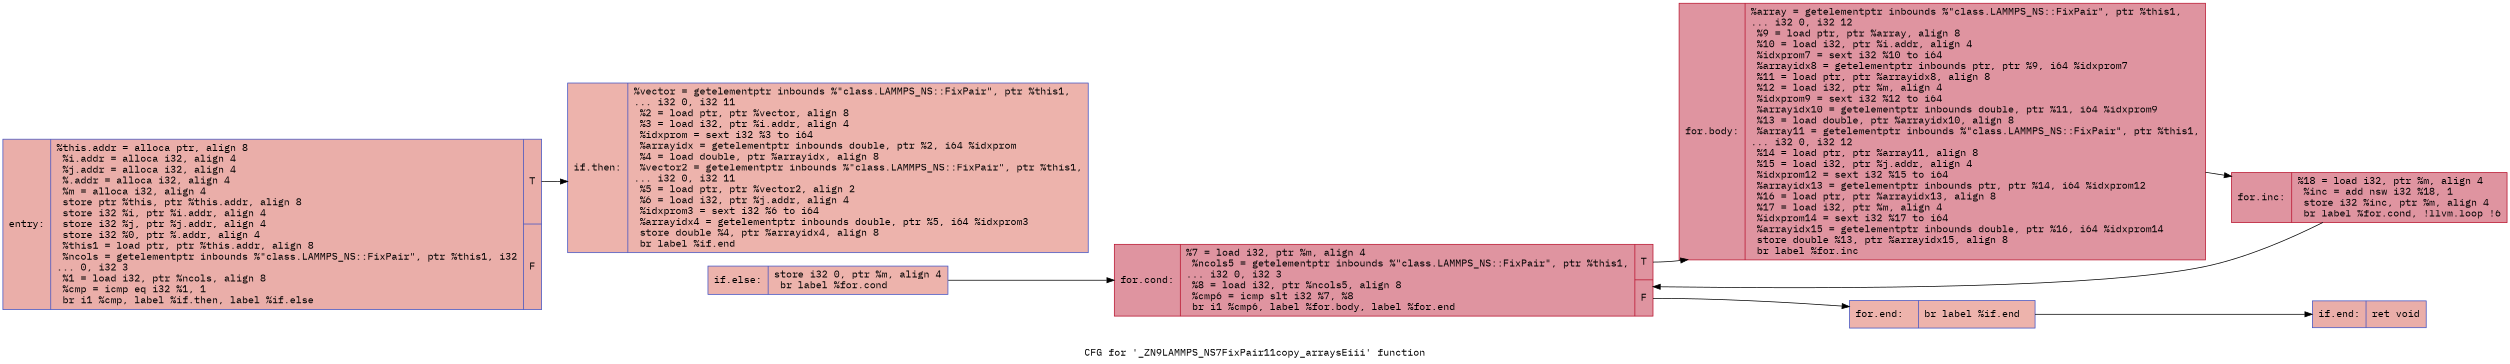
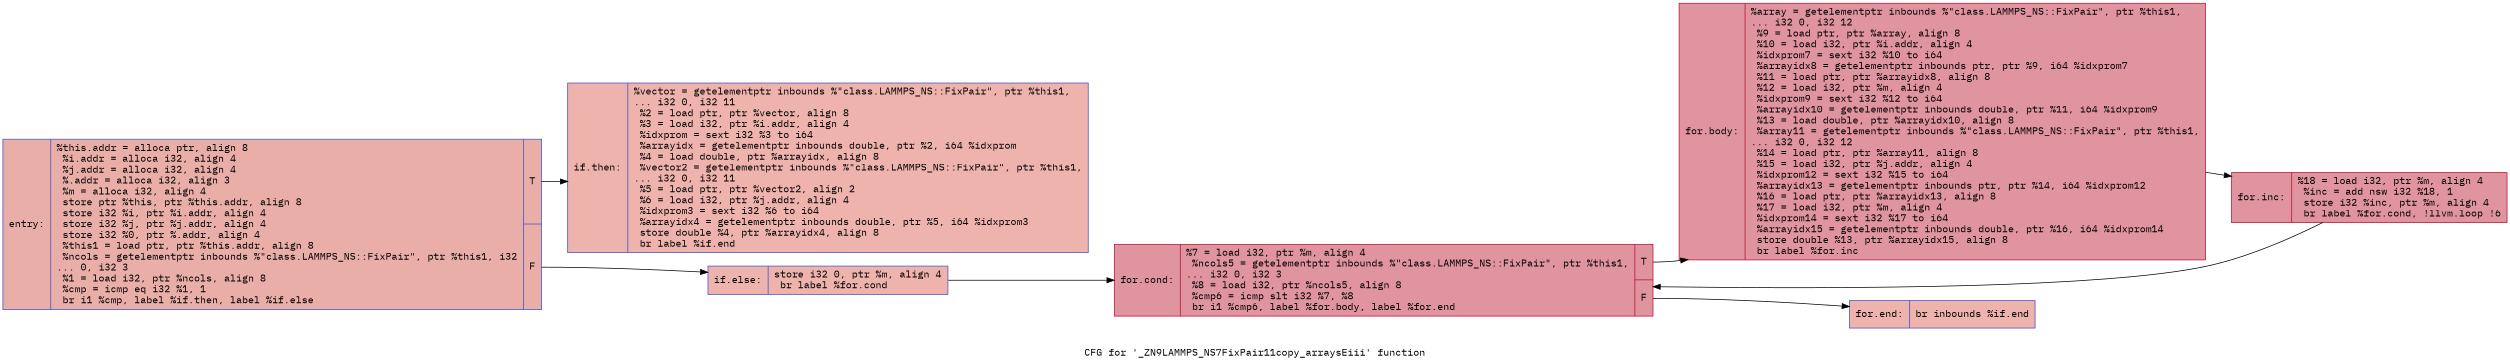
(144, 181) -> (144, 181)
none -> (621, 269)
(1972, 314) -> (1972, 314)
(2369, 314) -> none
